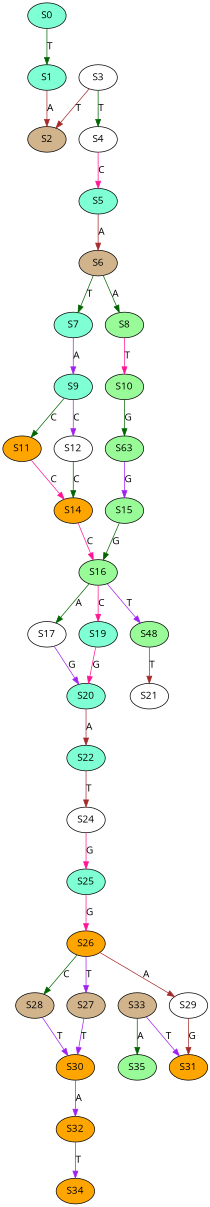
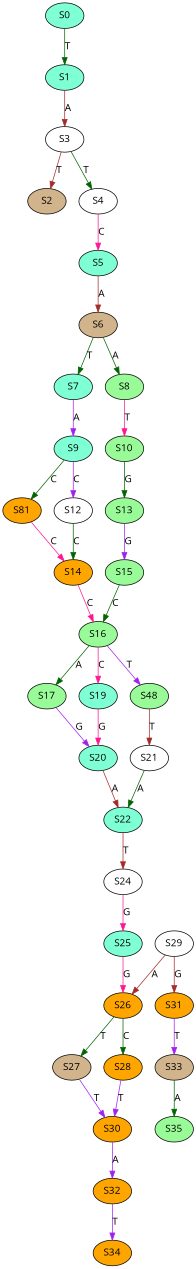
(47, 105) -> (65, 105)
(22, 449) -> (22, 511)
(124, 449) -> (124, 511)
(116, 542) -> (116, 603)
(47, 634) -> (47, 696)
none -> (138, 786)
(86, 971) -> (100, 1034)
(134, 973) -> (151, 972)
(35, 1006) -> (123, 1067)
(161, 1034) -> (174, 1033)
